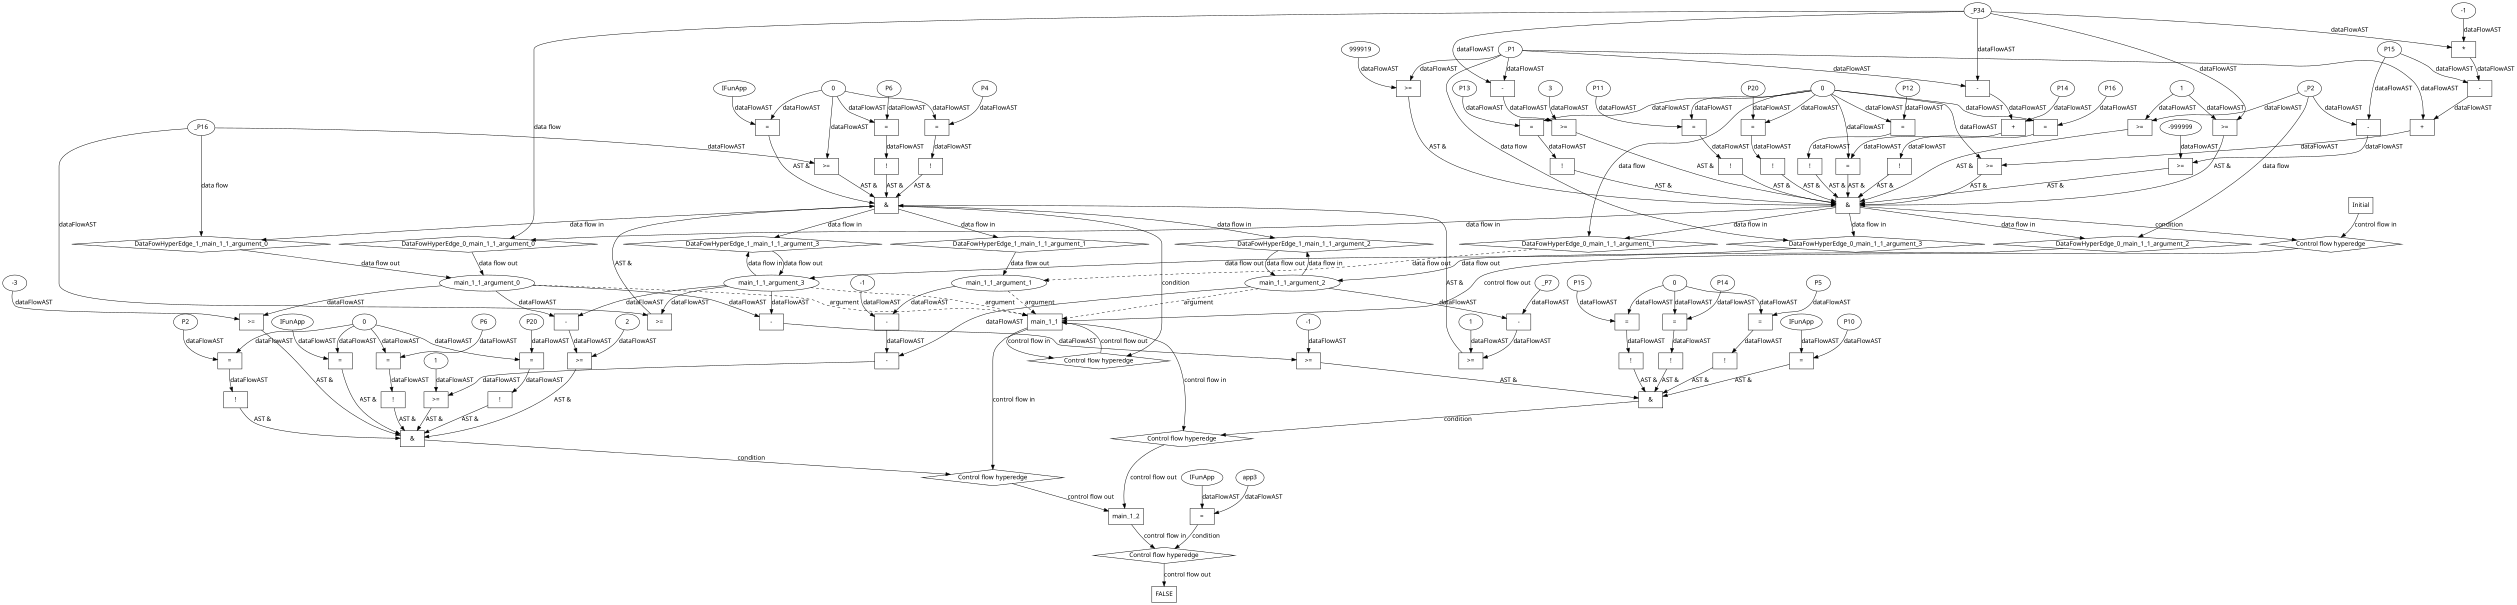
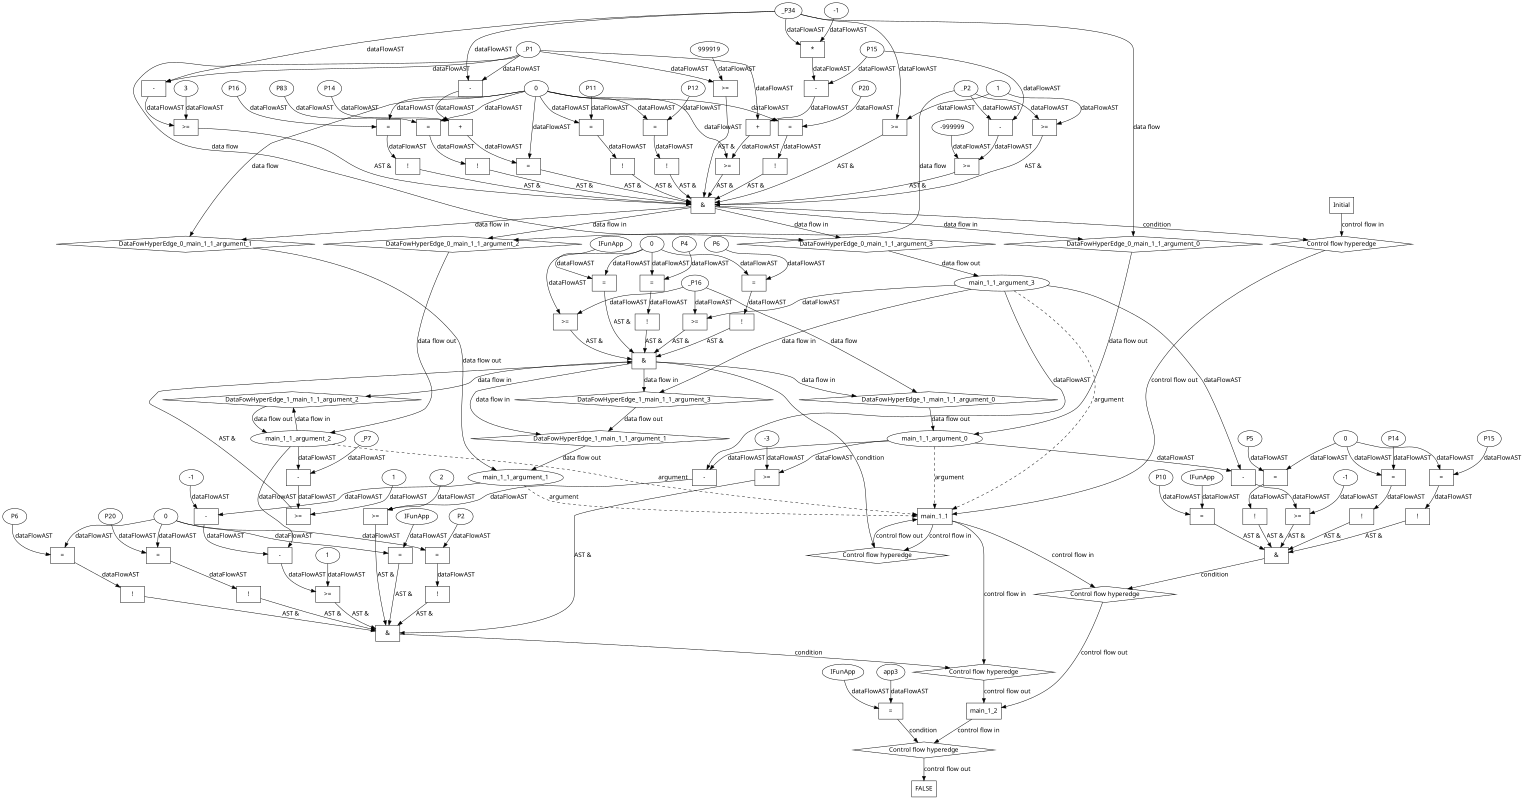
(1465, 89) -> (282, 89)
(782, 259) -> (624, 418)
(1293, 270) -> (419, 303)
